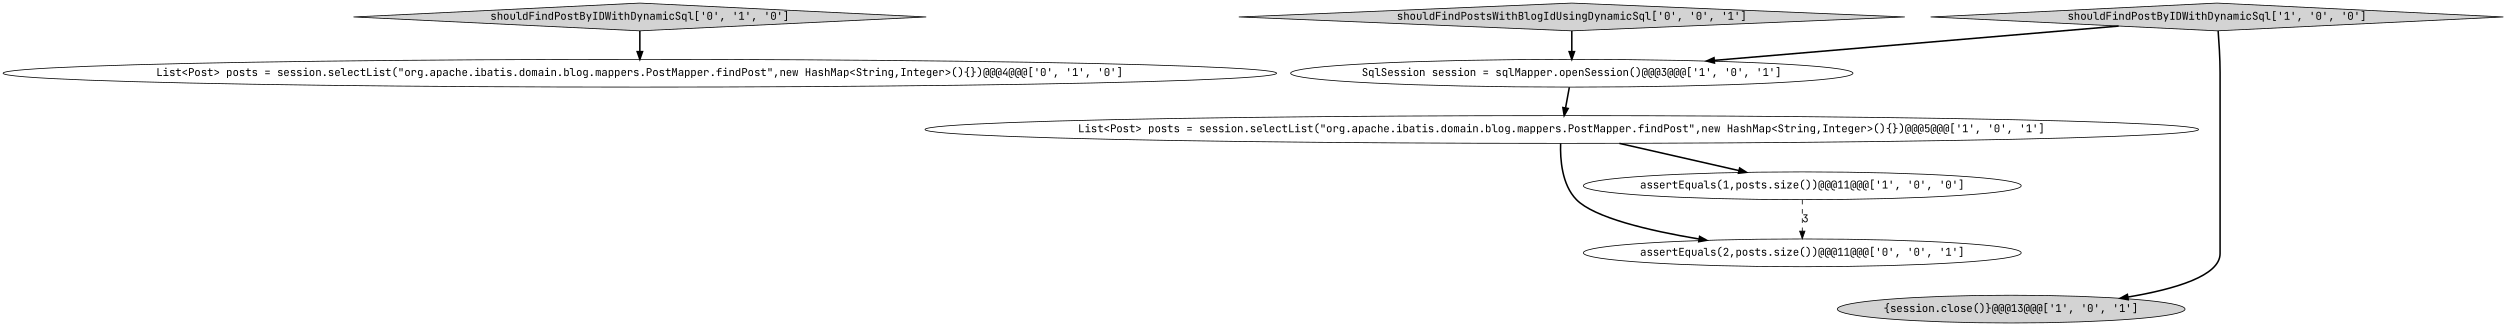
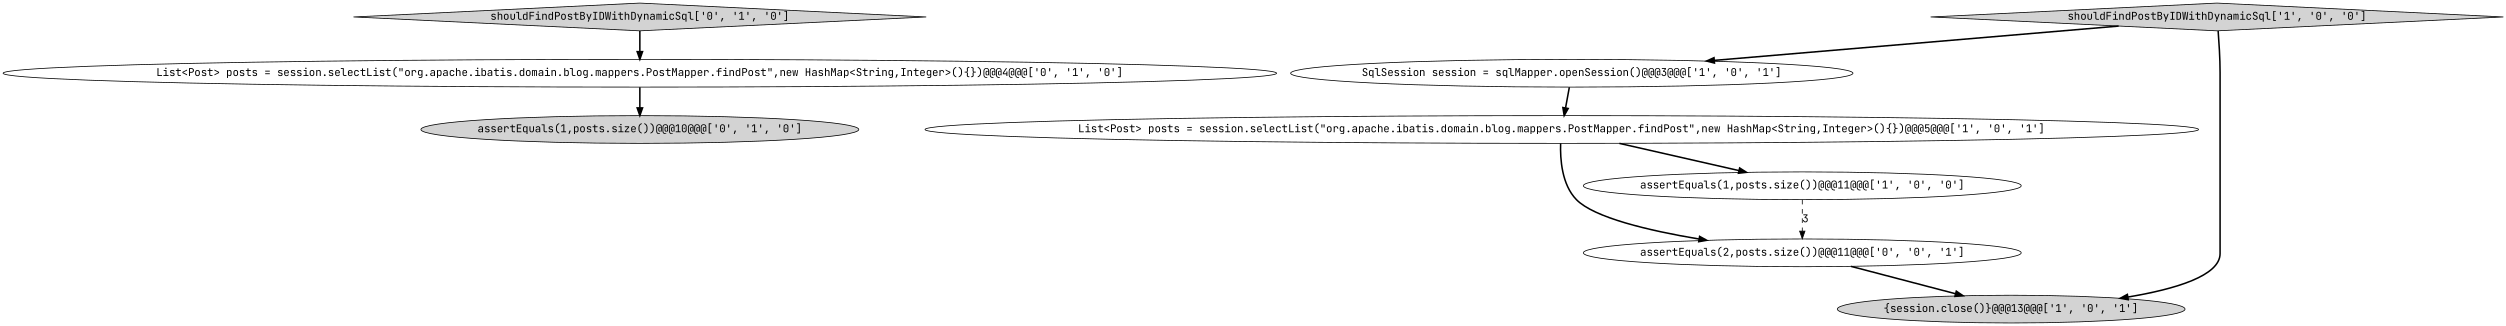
(1572, 17) -> none
none -> (640, 130)
none -> (1903, 280)
